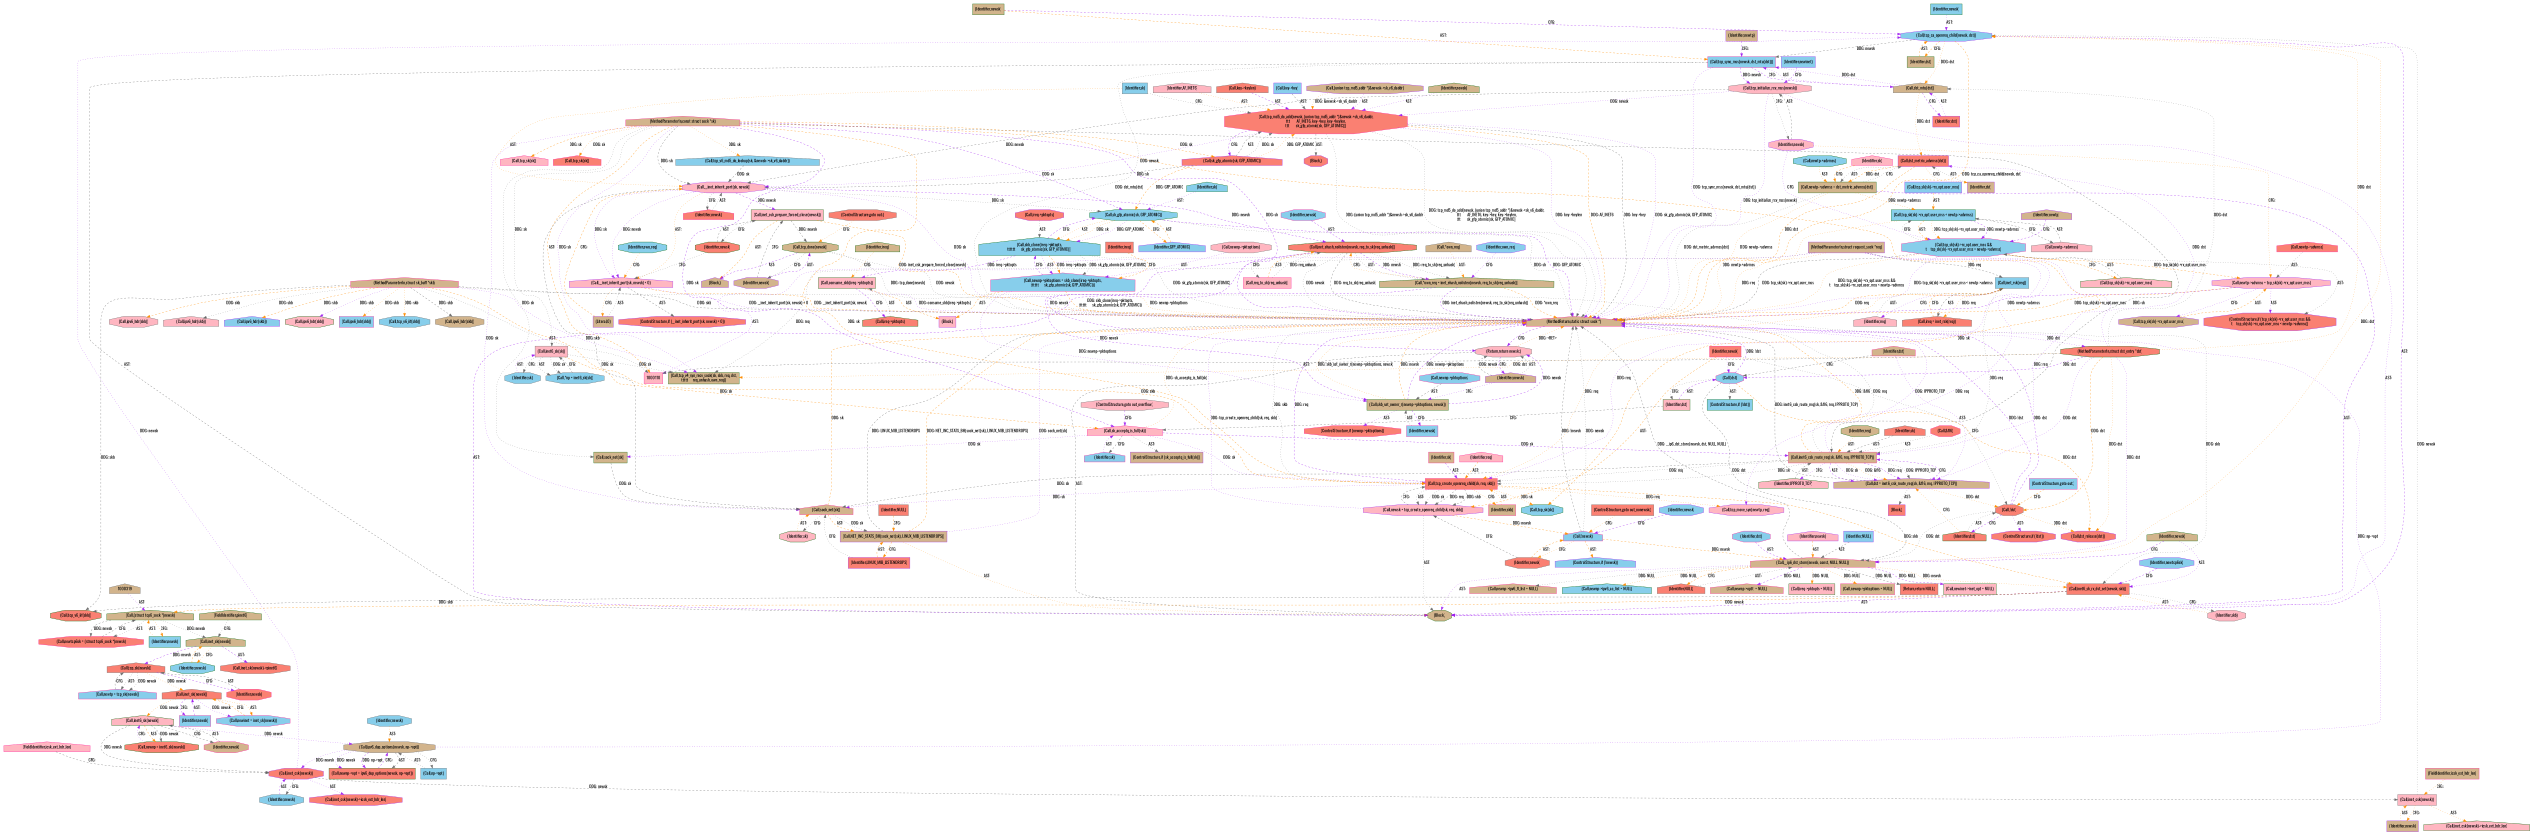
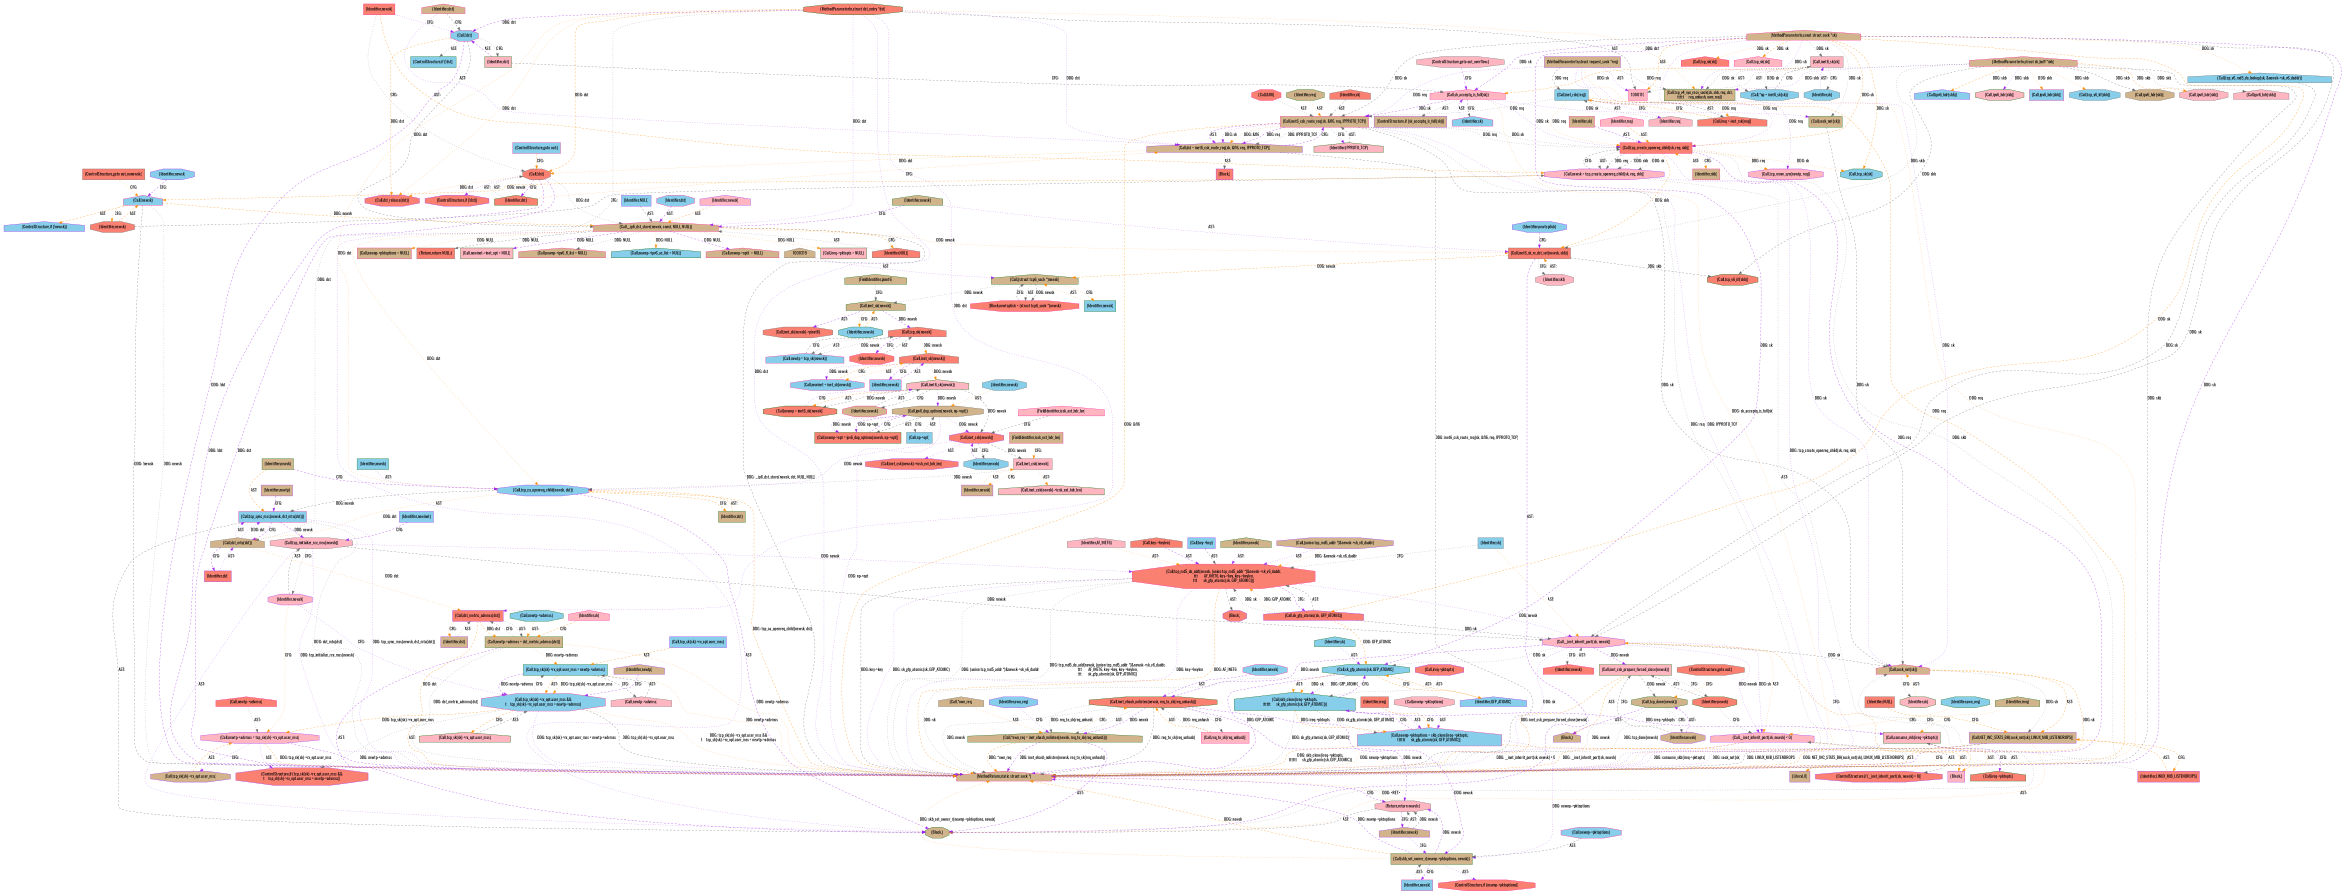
(1852, 331) -> (755, 391)
(929, 389) -> none
(91, 642) -> (1025, 306)
